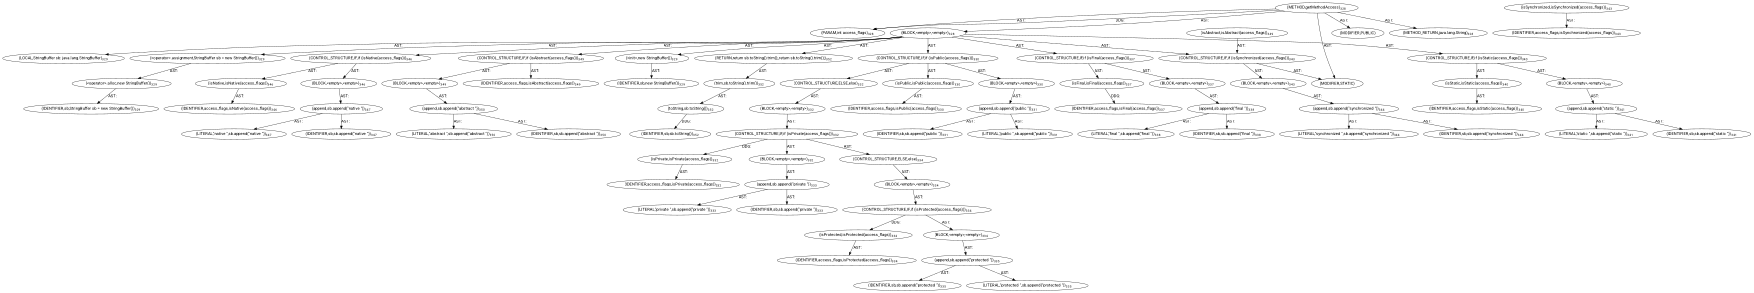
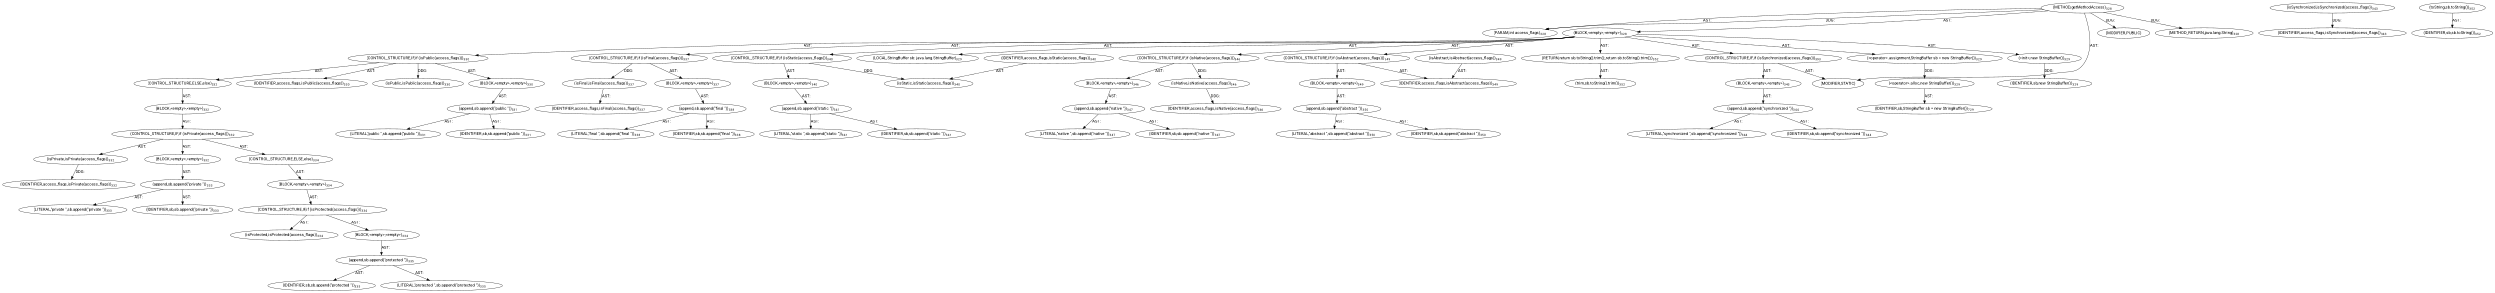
(1345, 20) -> (2111, 20)
(1390, 20) -> (2156, 20)
(1572, 20) -> (2338, 20)
(1237, 44) -> (1458, 70)
(581, 58) -> (1388, 58)
(1292, 58) -> (1818, 58)
(175, 71) -> (1930, 71)
(313, 71) -> (1203, 71)
(657, 71) -> (2050, 71)
(933, 71) -> (423, 71)
(1100, 71) -> (629, 71)
(1482, 71) -> (869, 71)
(913, 95) -> (361, 71)
(1477, 95) -> (989, 71)
(241, 96) -> (1216, 96)
(716, 96) -> none
(1116, 96) -> (607, 96)
(138, 108) -> (1971, 108)
(687, 121) -> (2457, 20)
(747, 147) -> (143, 147)
(685, 172) -> (81, 172)
(897, 222) -> (305, 222)
(847, 260) -> none
